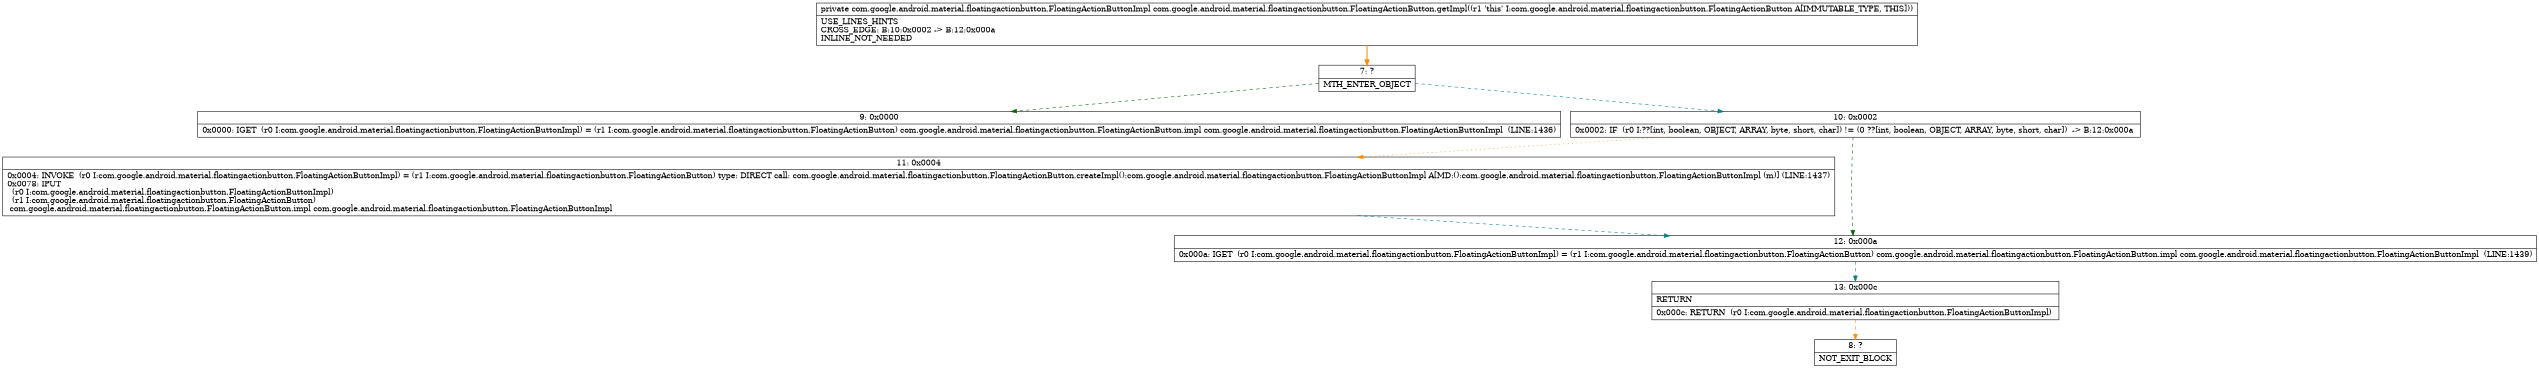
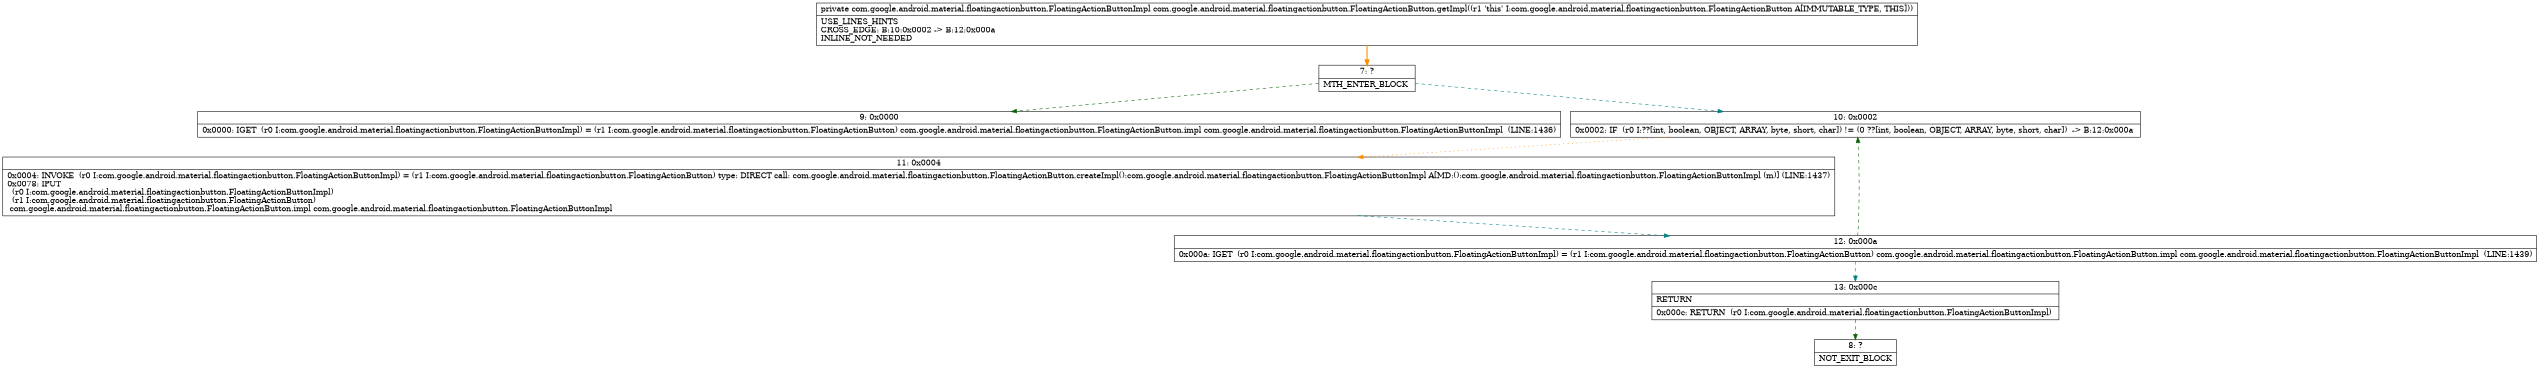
(1367, 85) -> (1366, 85)
(1852, 184) -> (1859, 189)
(1855, 327) -> (1855, 327)
